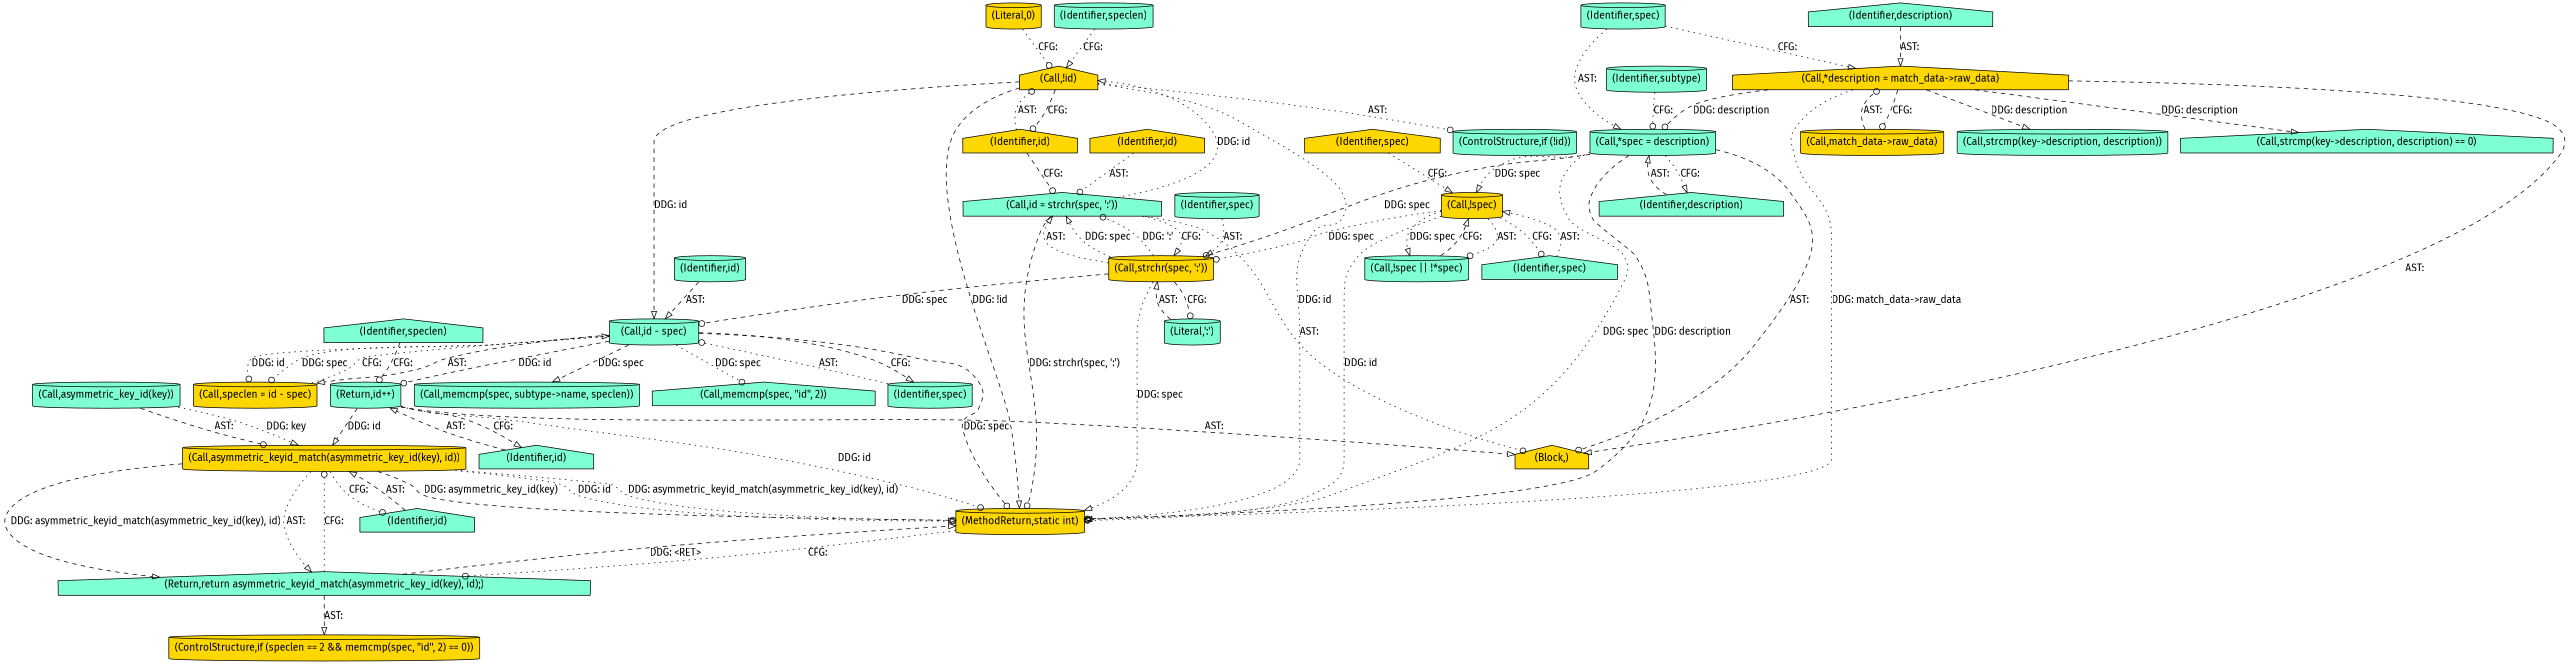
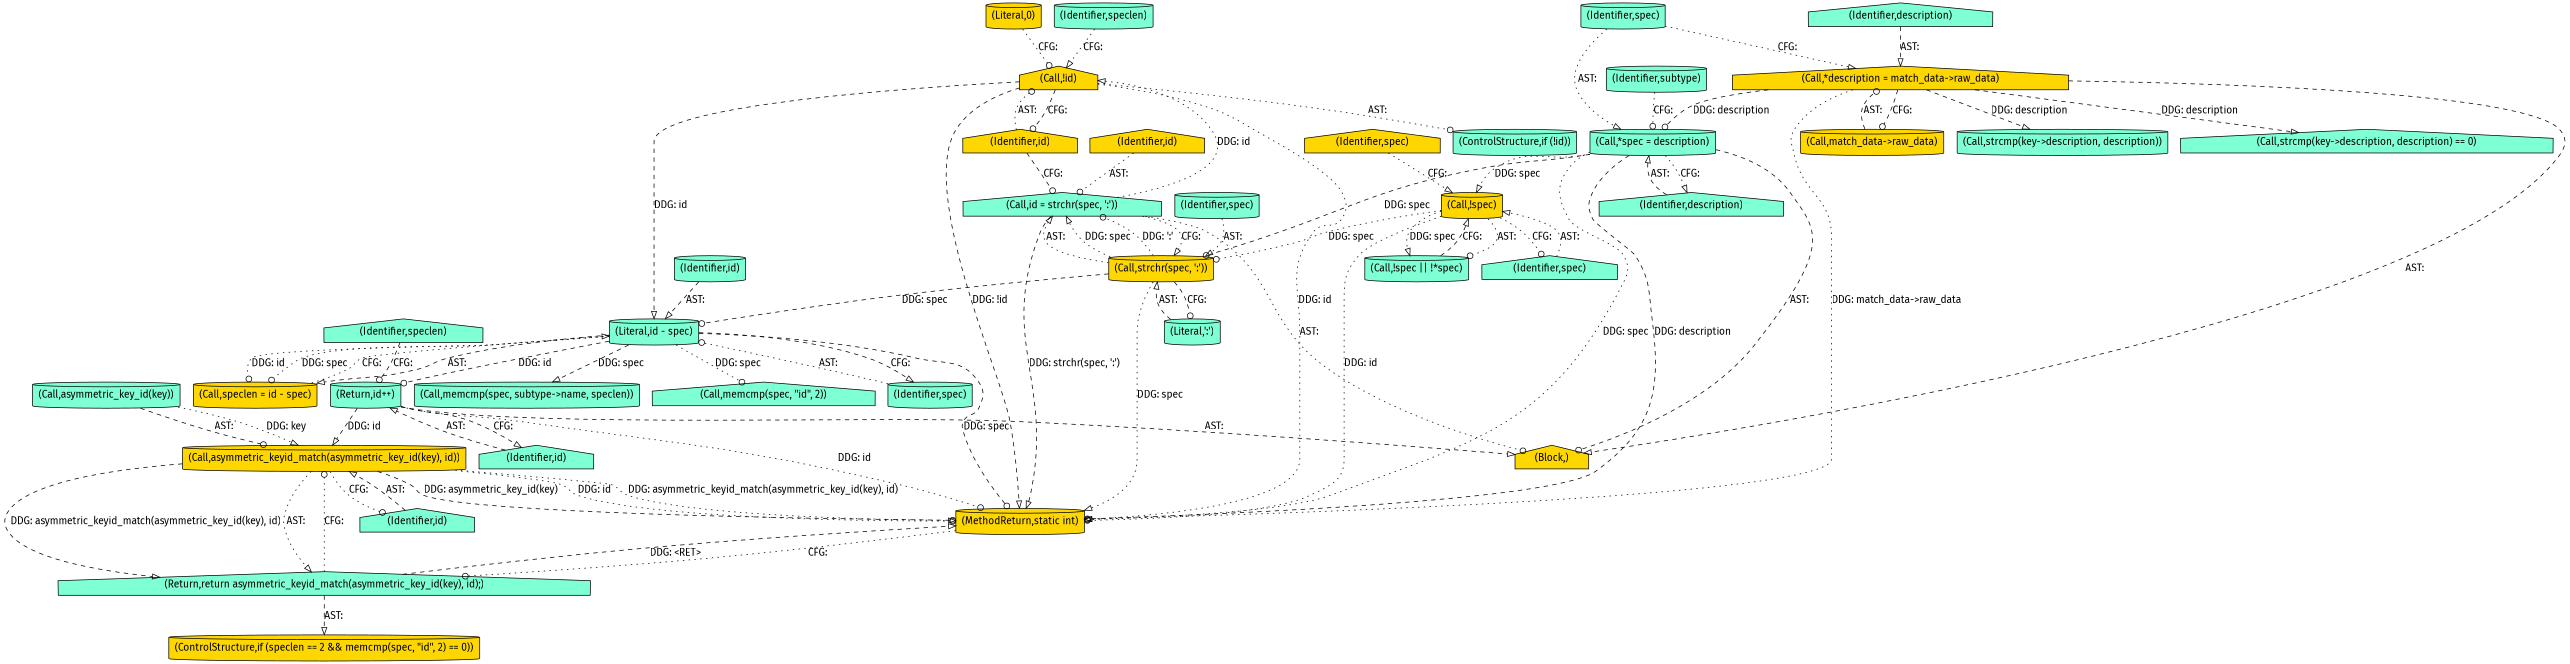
(654, 332) -> (654, 332)
(1028, 357) -> (1028, 357)
